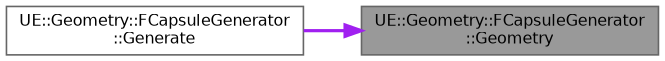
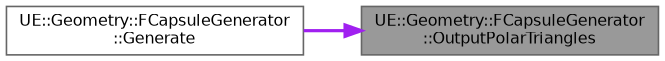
(510, 31) -> (510, 31)
